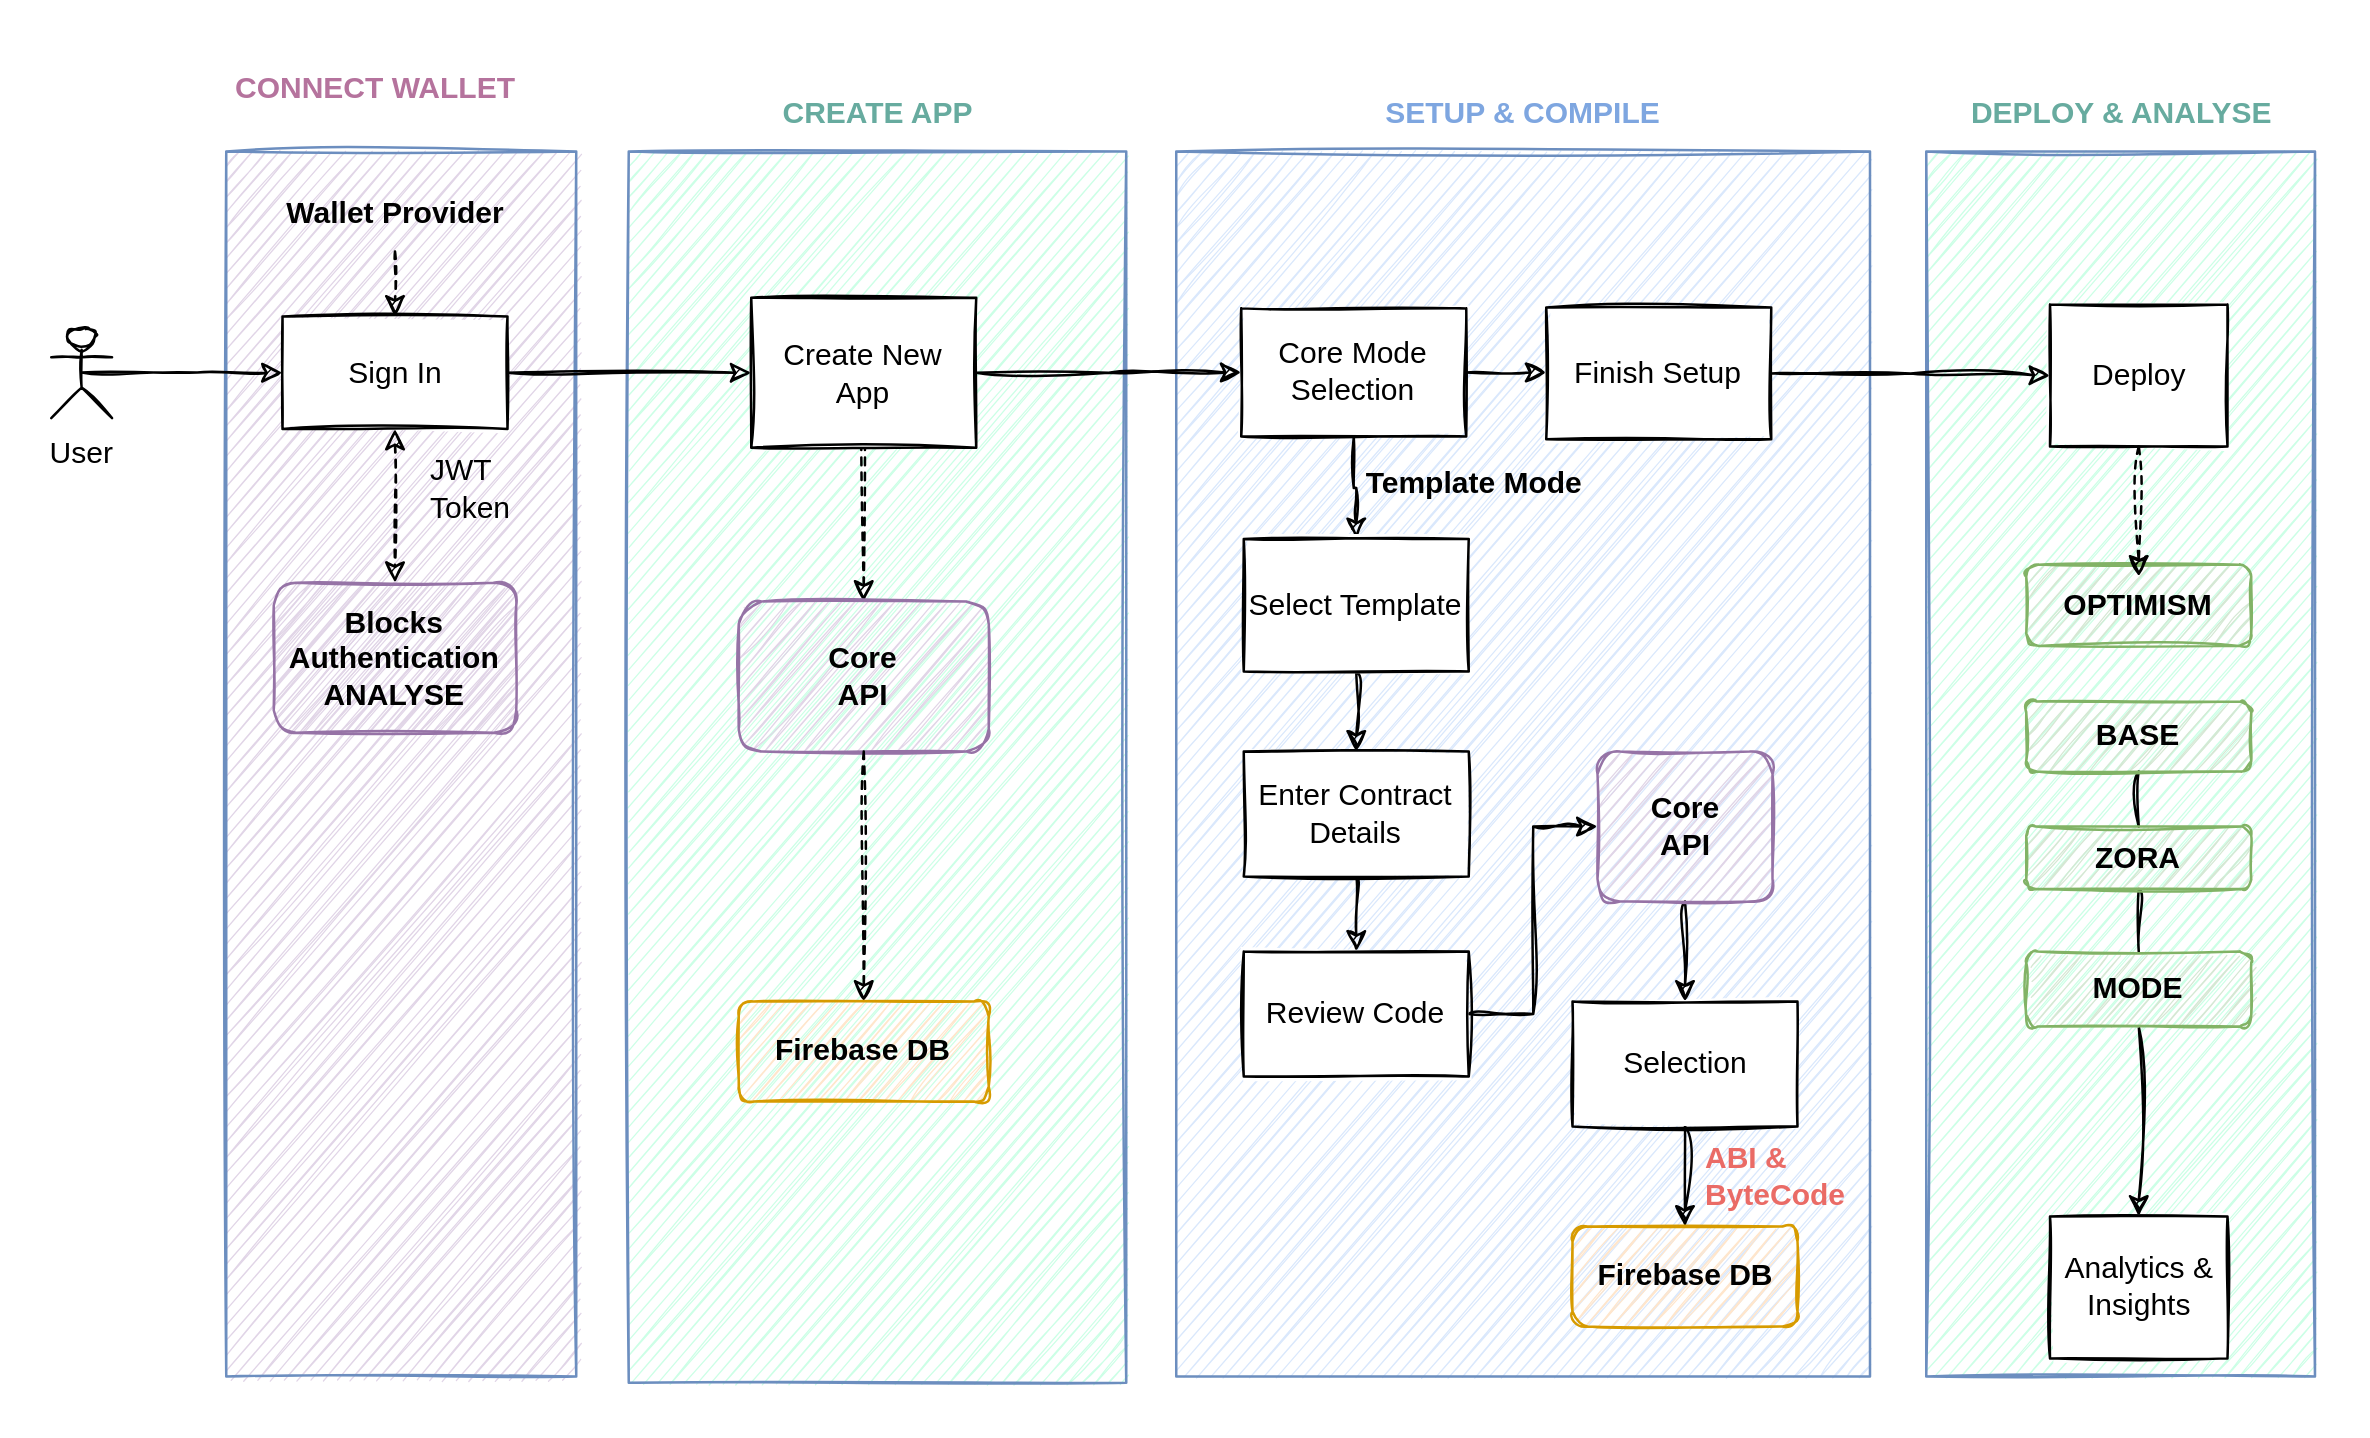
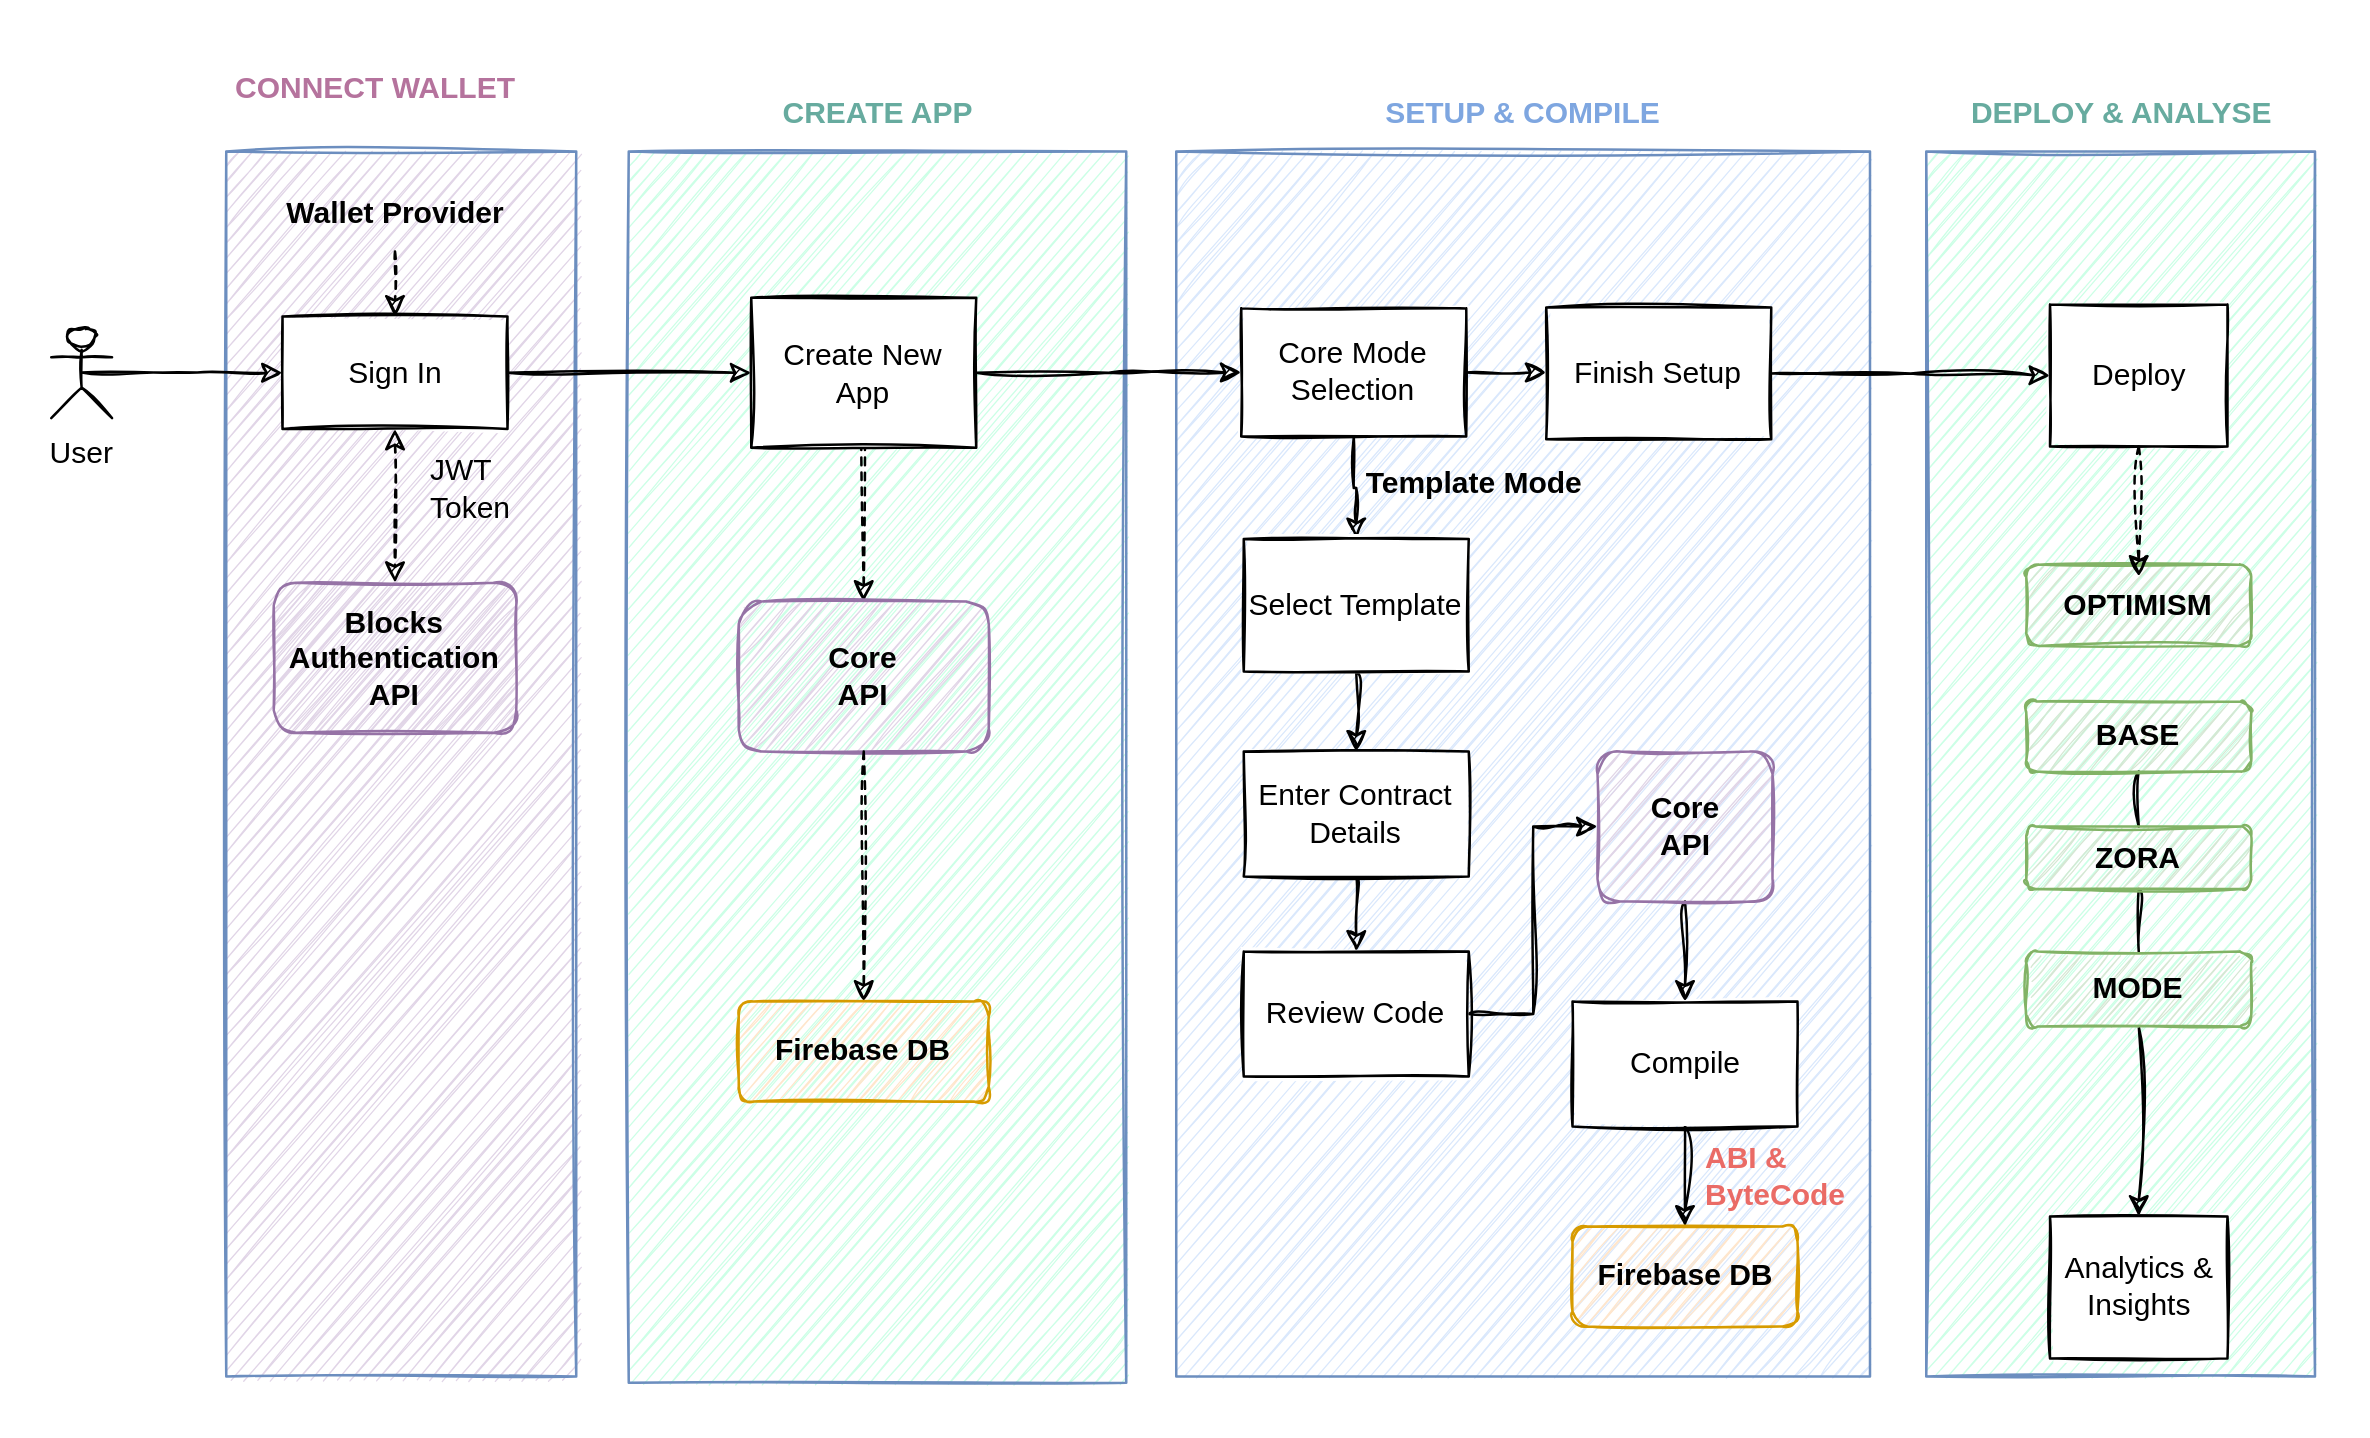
(395, 659) -> (395, 659)
(1686, 1064) -> (1686, 1064)
